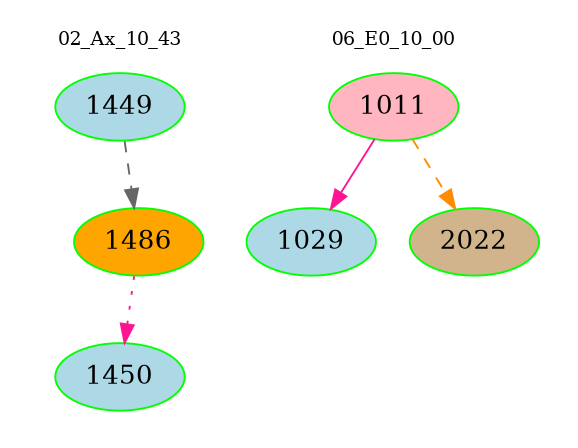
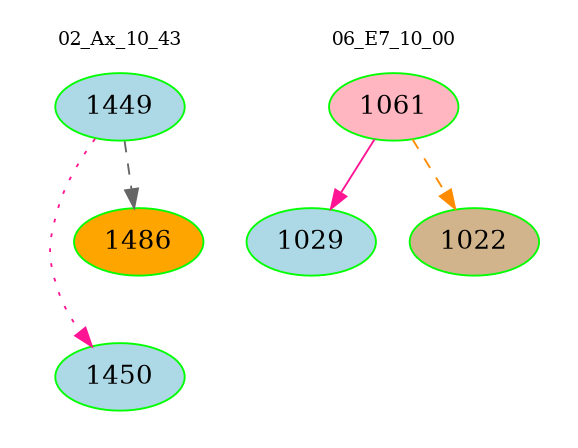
(394, 40) -> (394, 40)
(394, 107) -> (394, 107)
(474, 242) -> (474, 242)
(131, 300) -> (52, 233)
